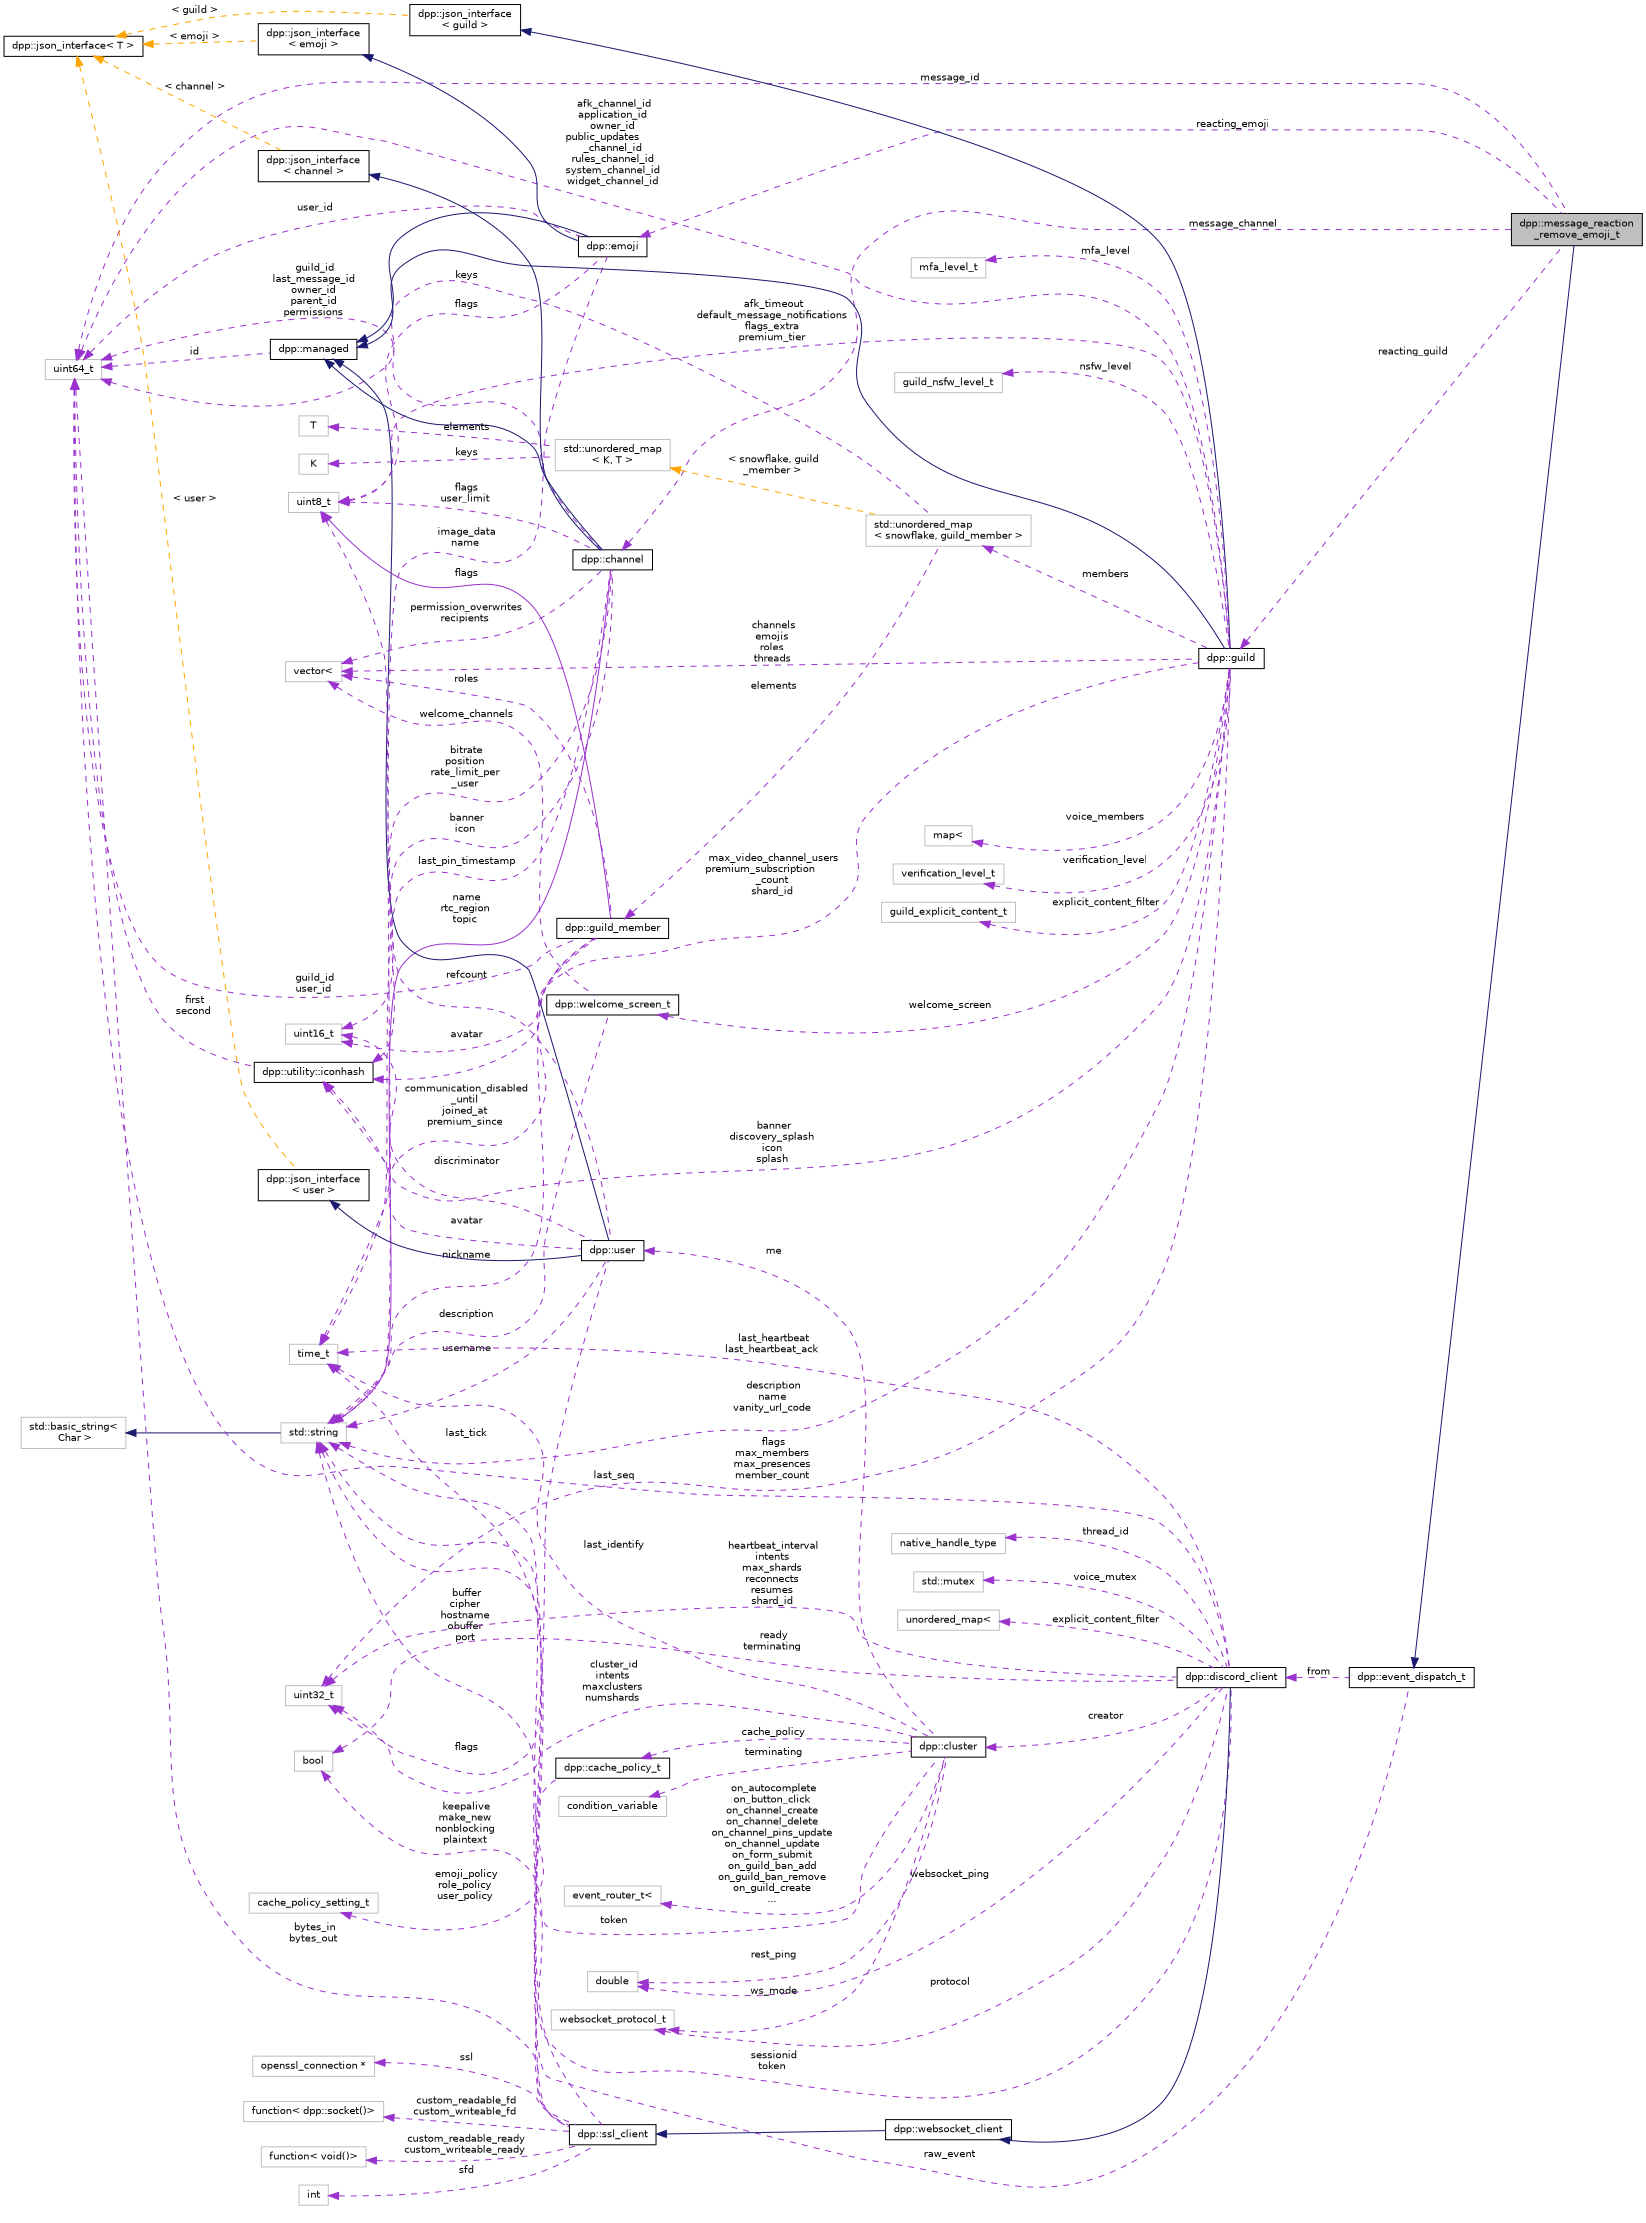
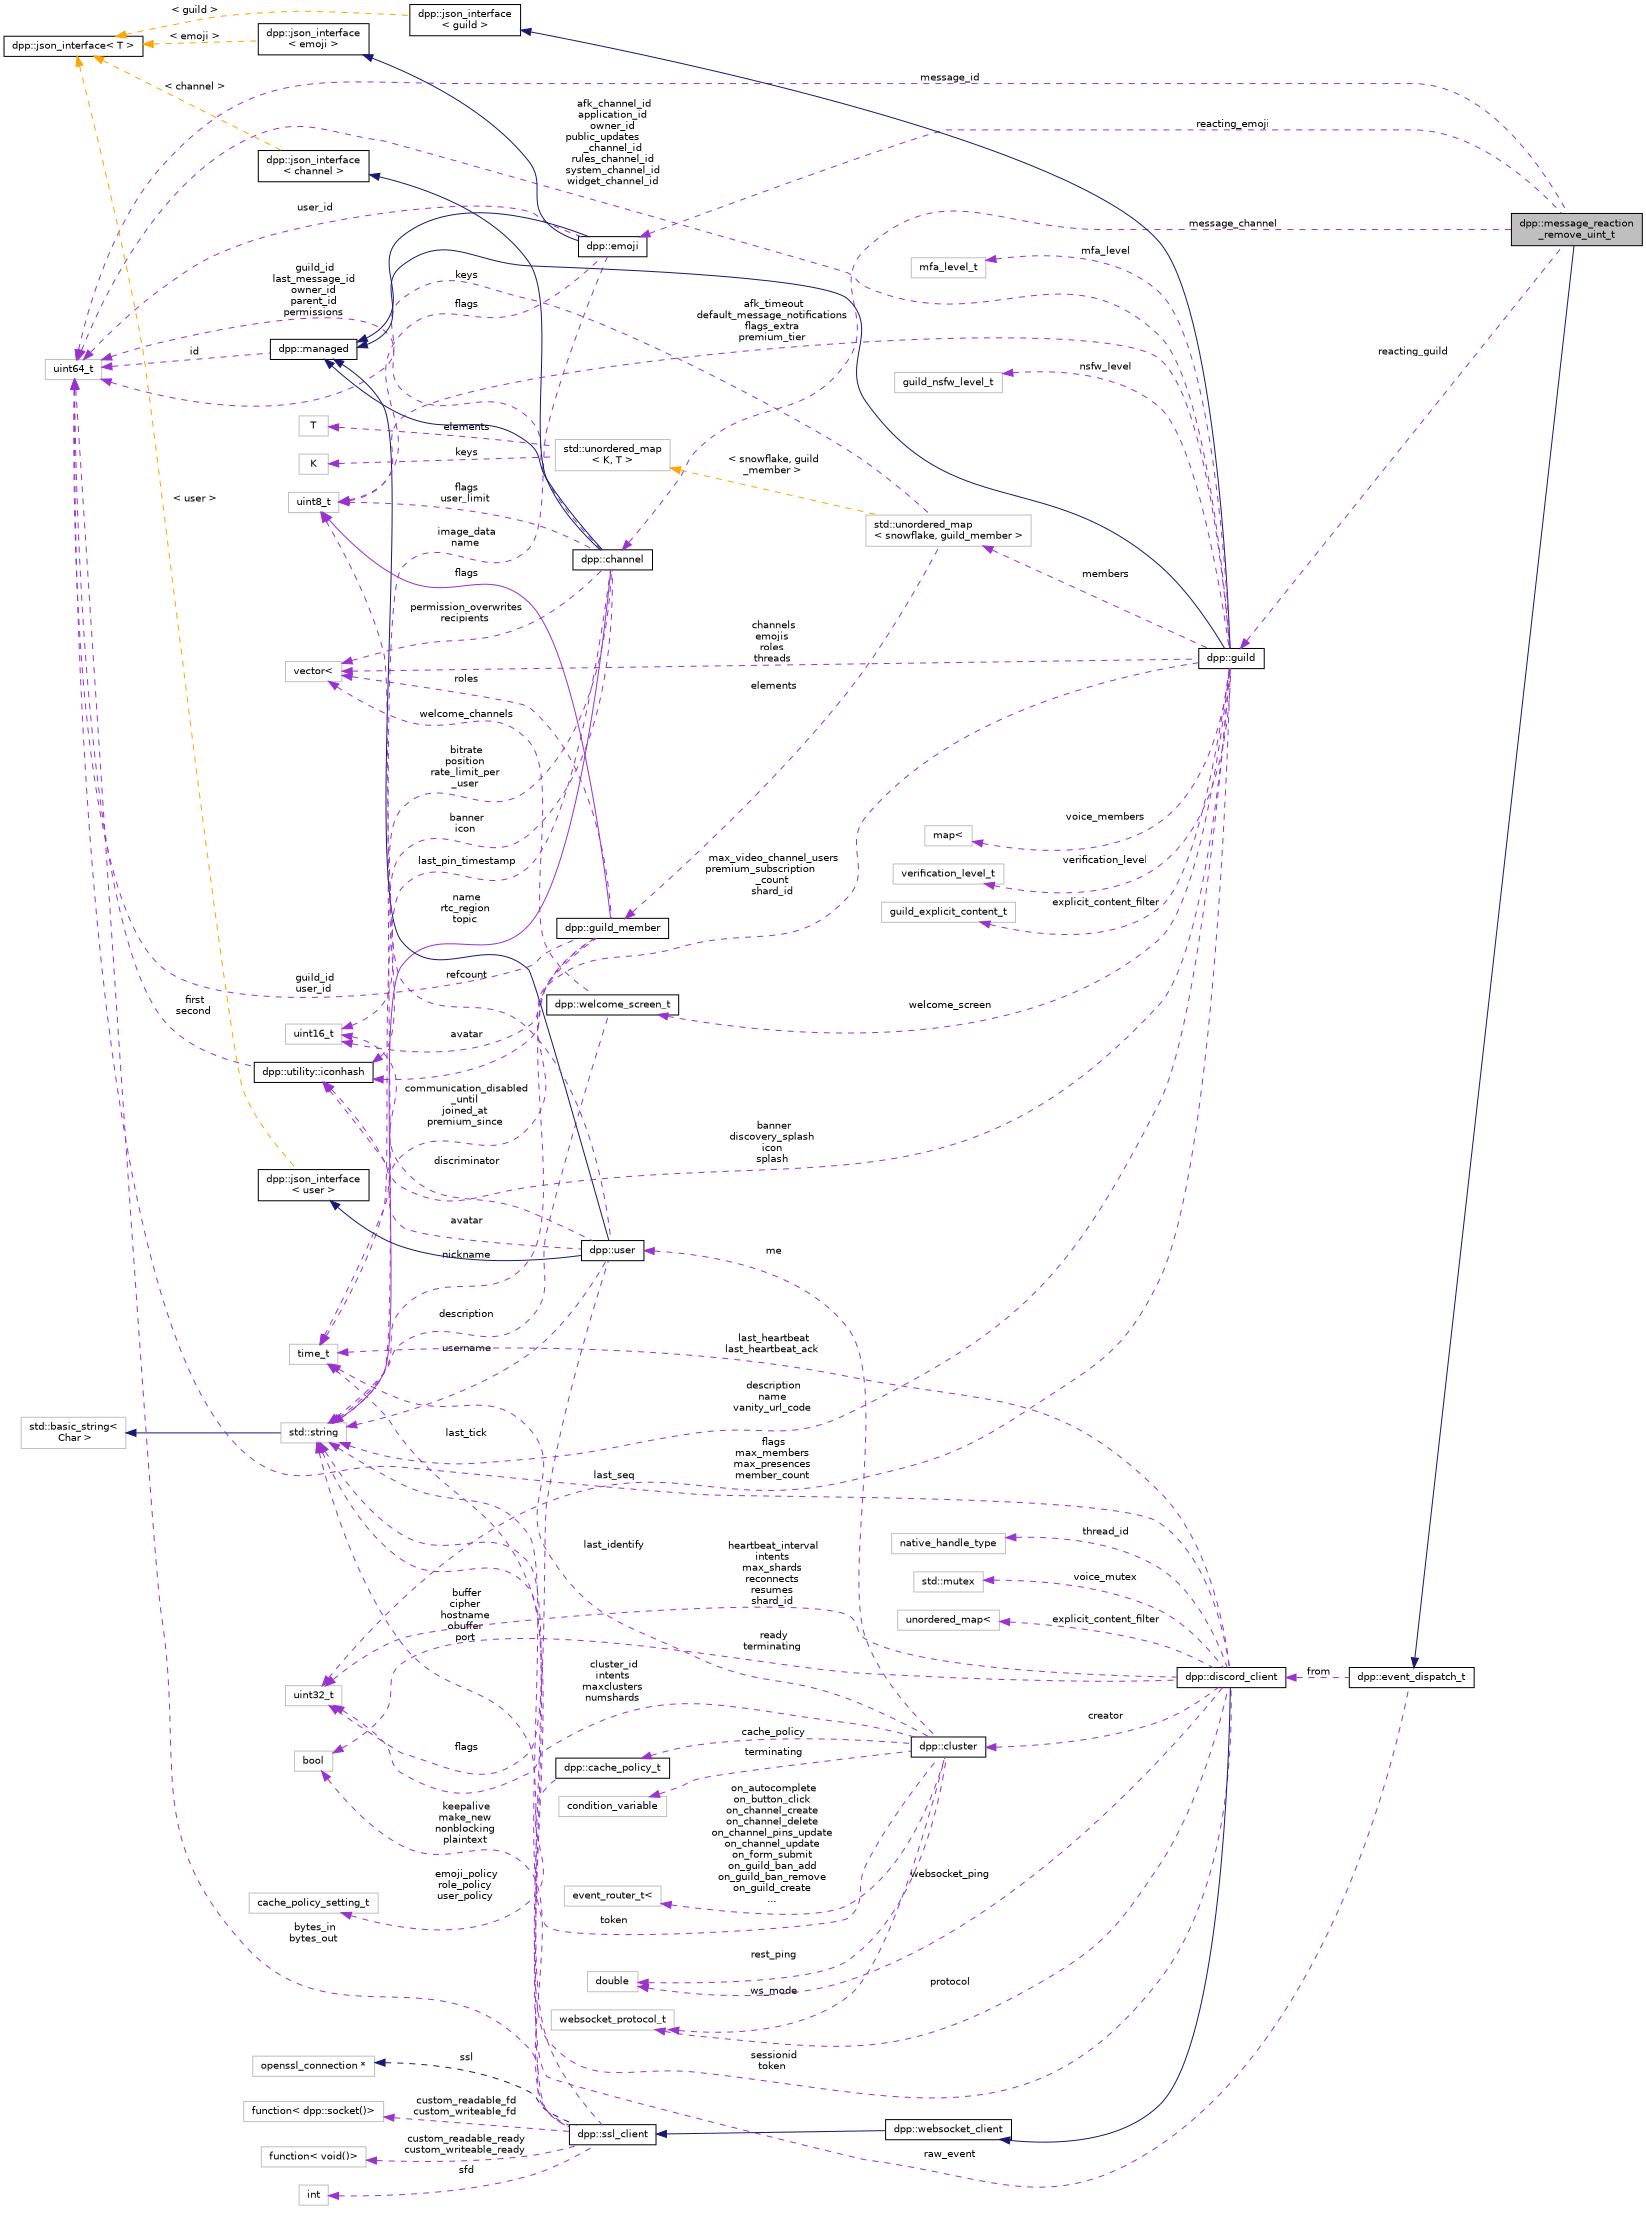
(1577, 230) -> (1577, 230)
(488, 2076) -> (488, 2076)
